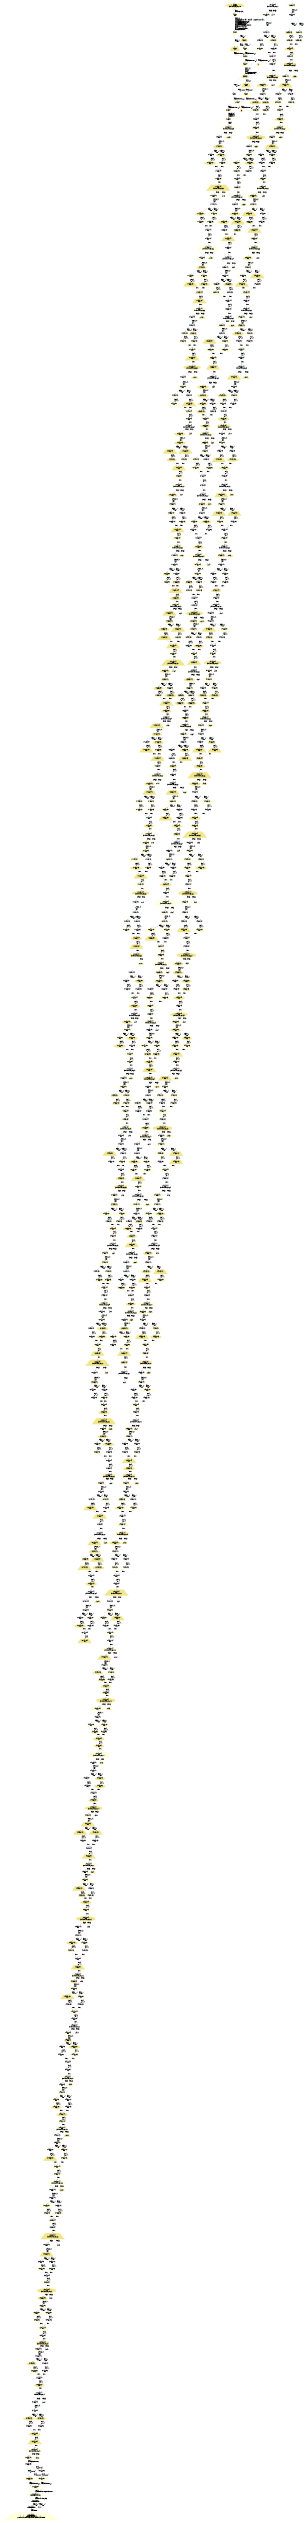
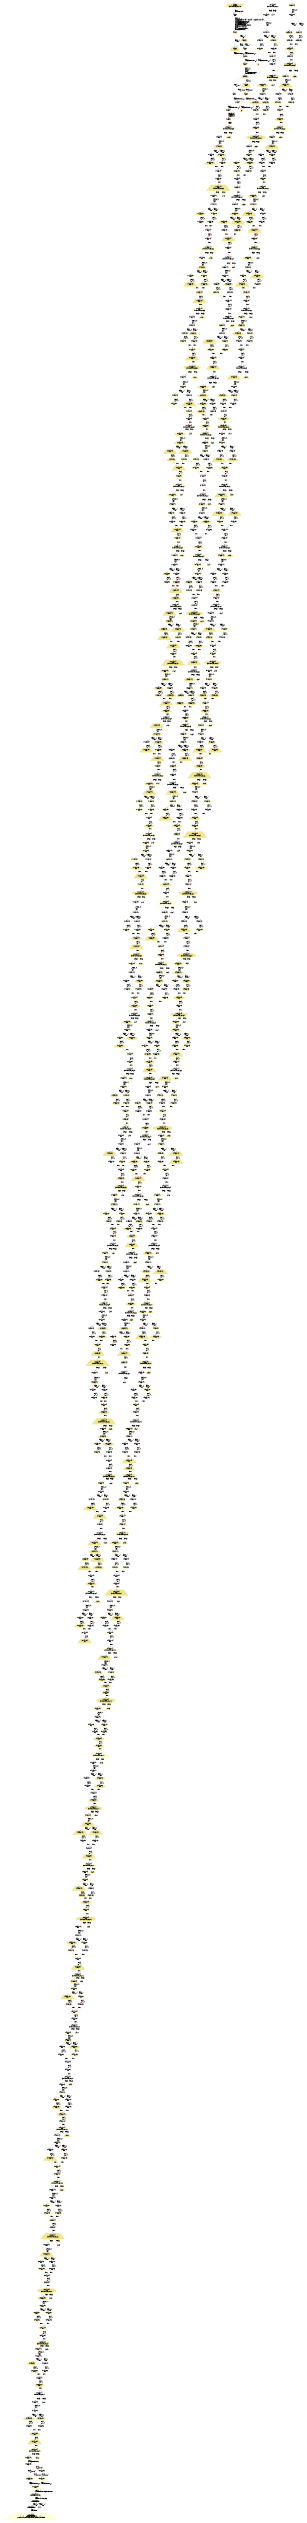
(180, 699) -> none
none -> (132, 964)
(132, 1046) -> none
(95, 1732) -> (95, 1732)
